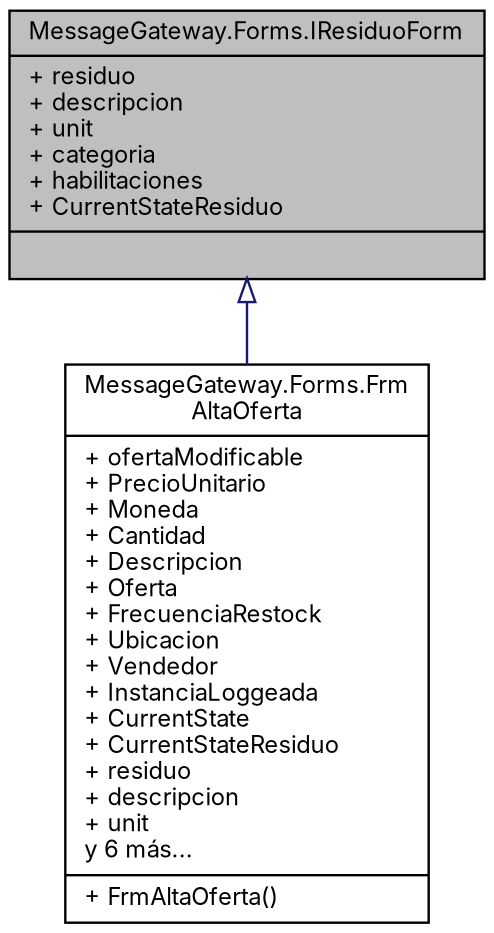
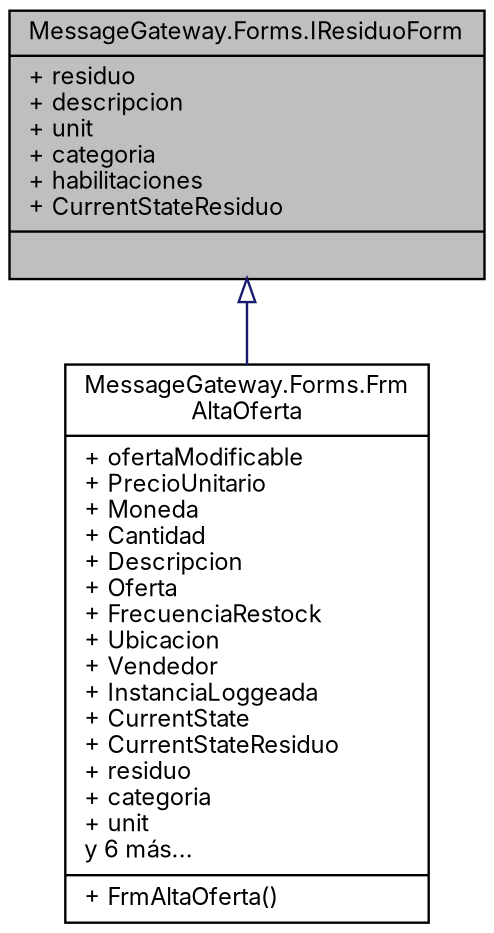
(163, 798) -> (148, 798)
